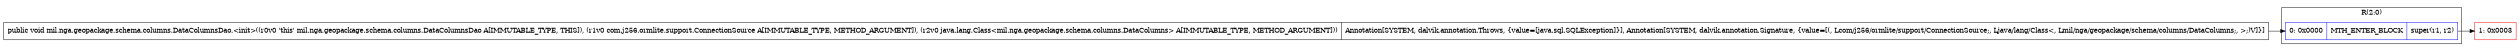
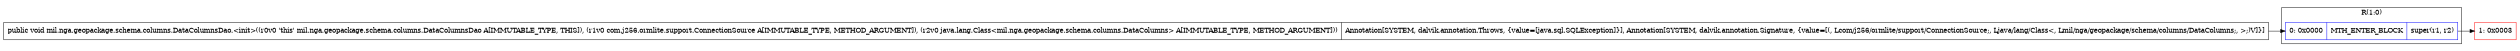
(2372, 13) -> (2372, 13)
